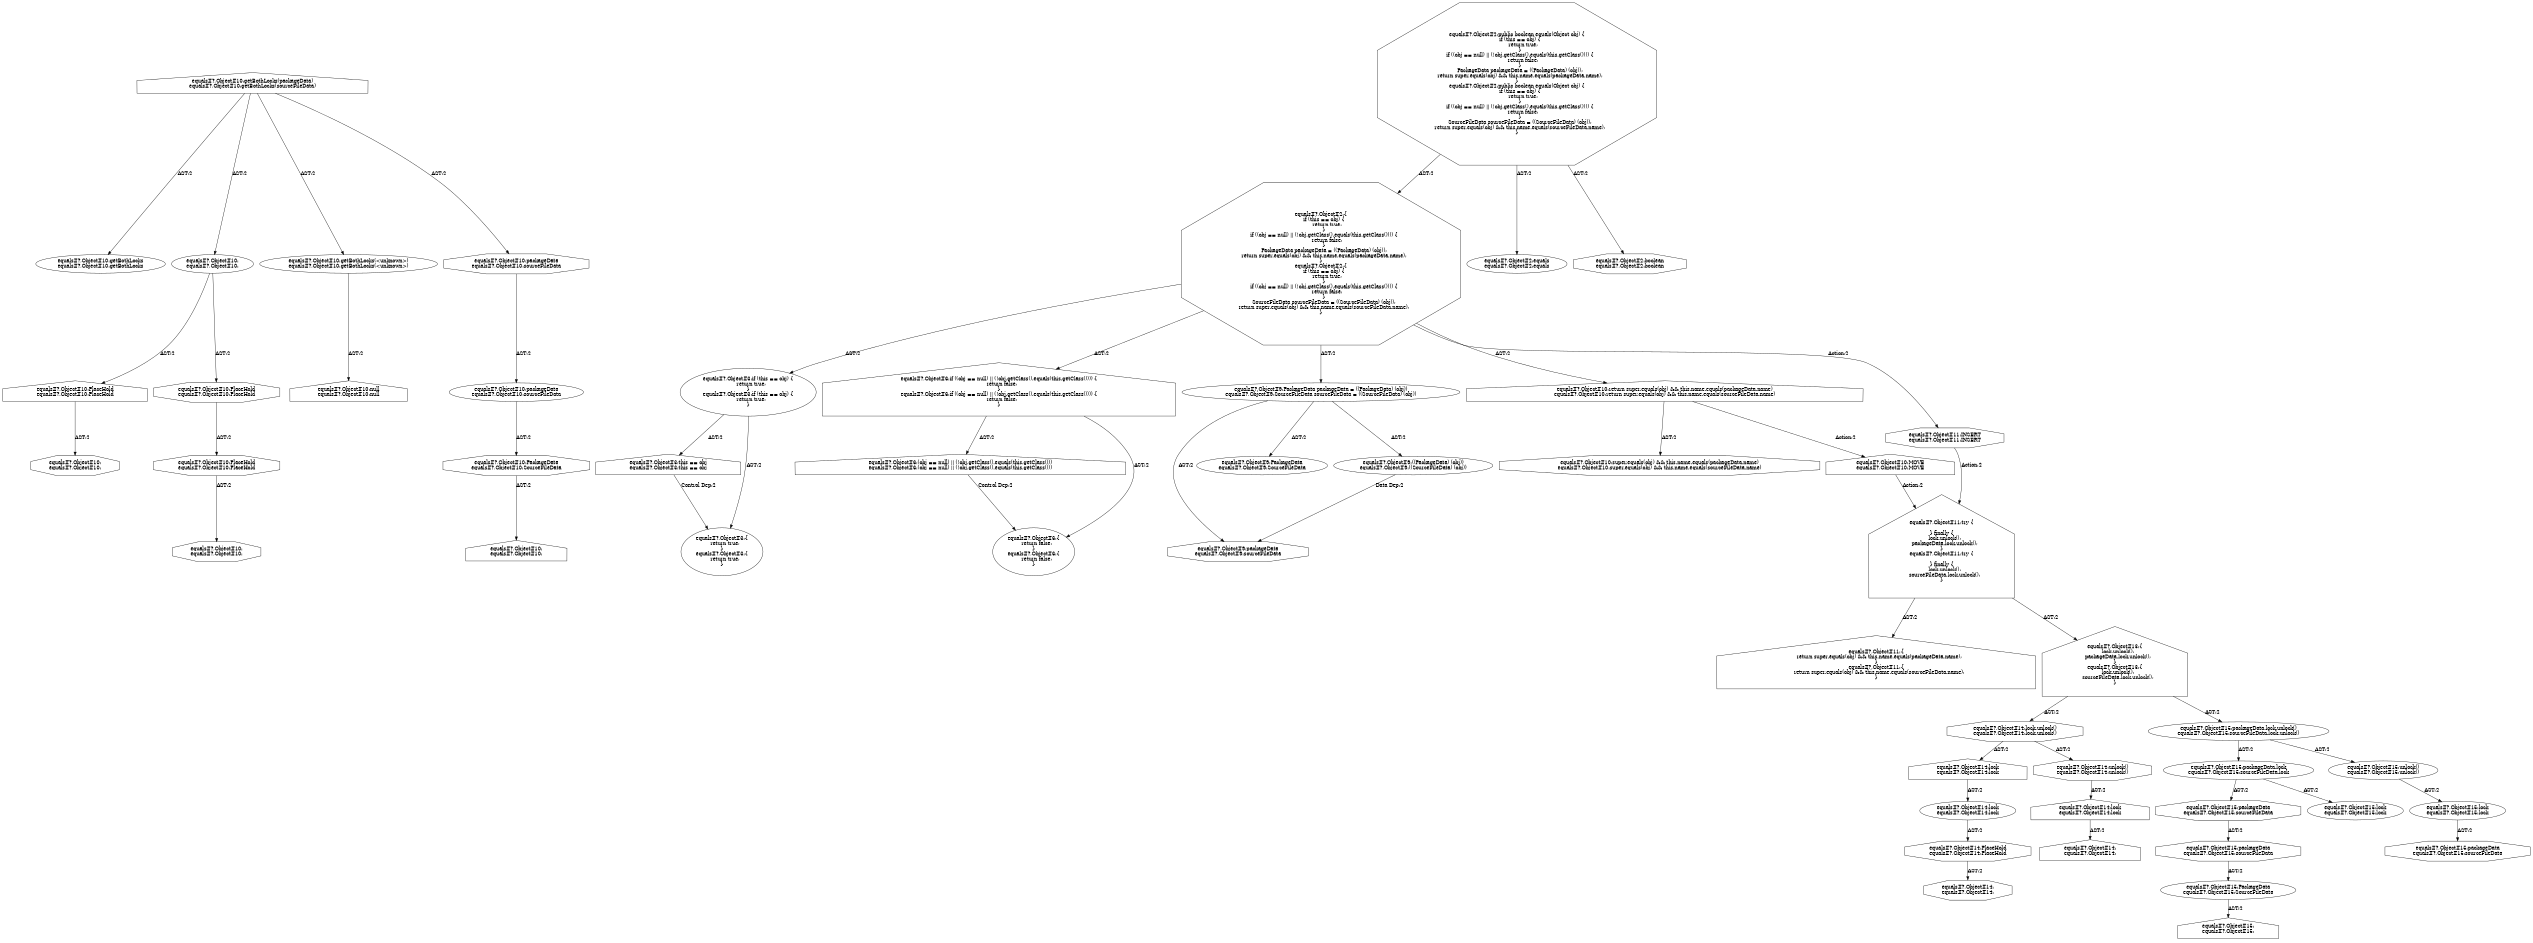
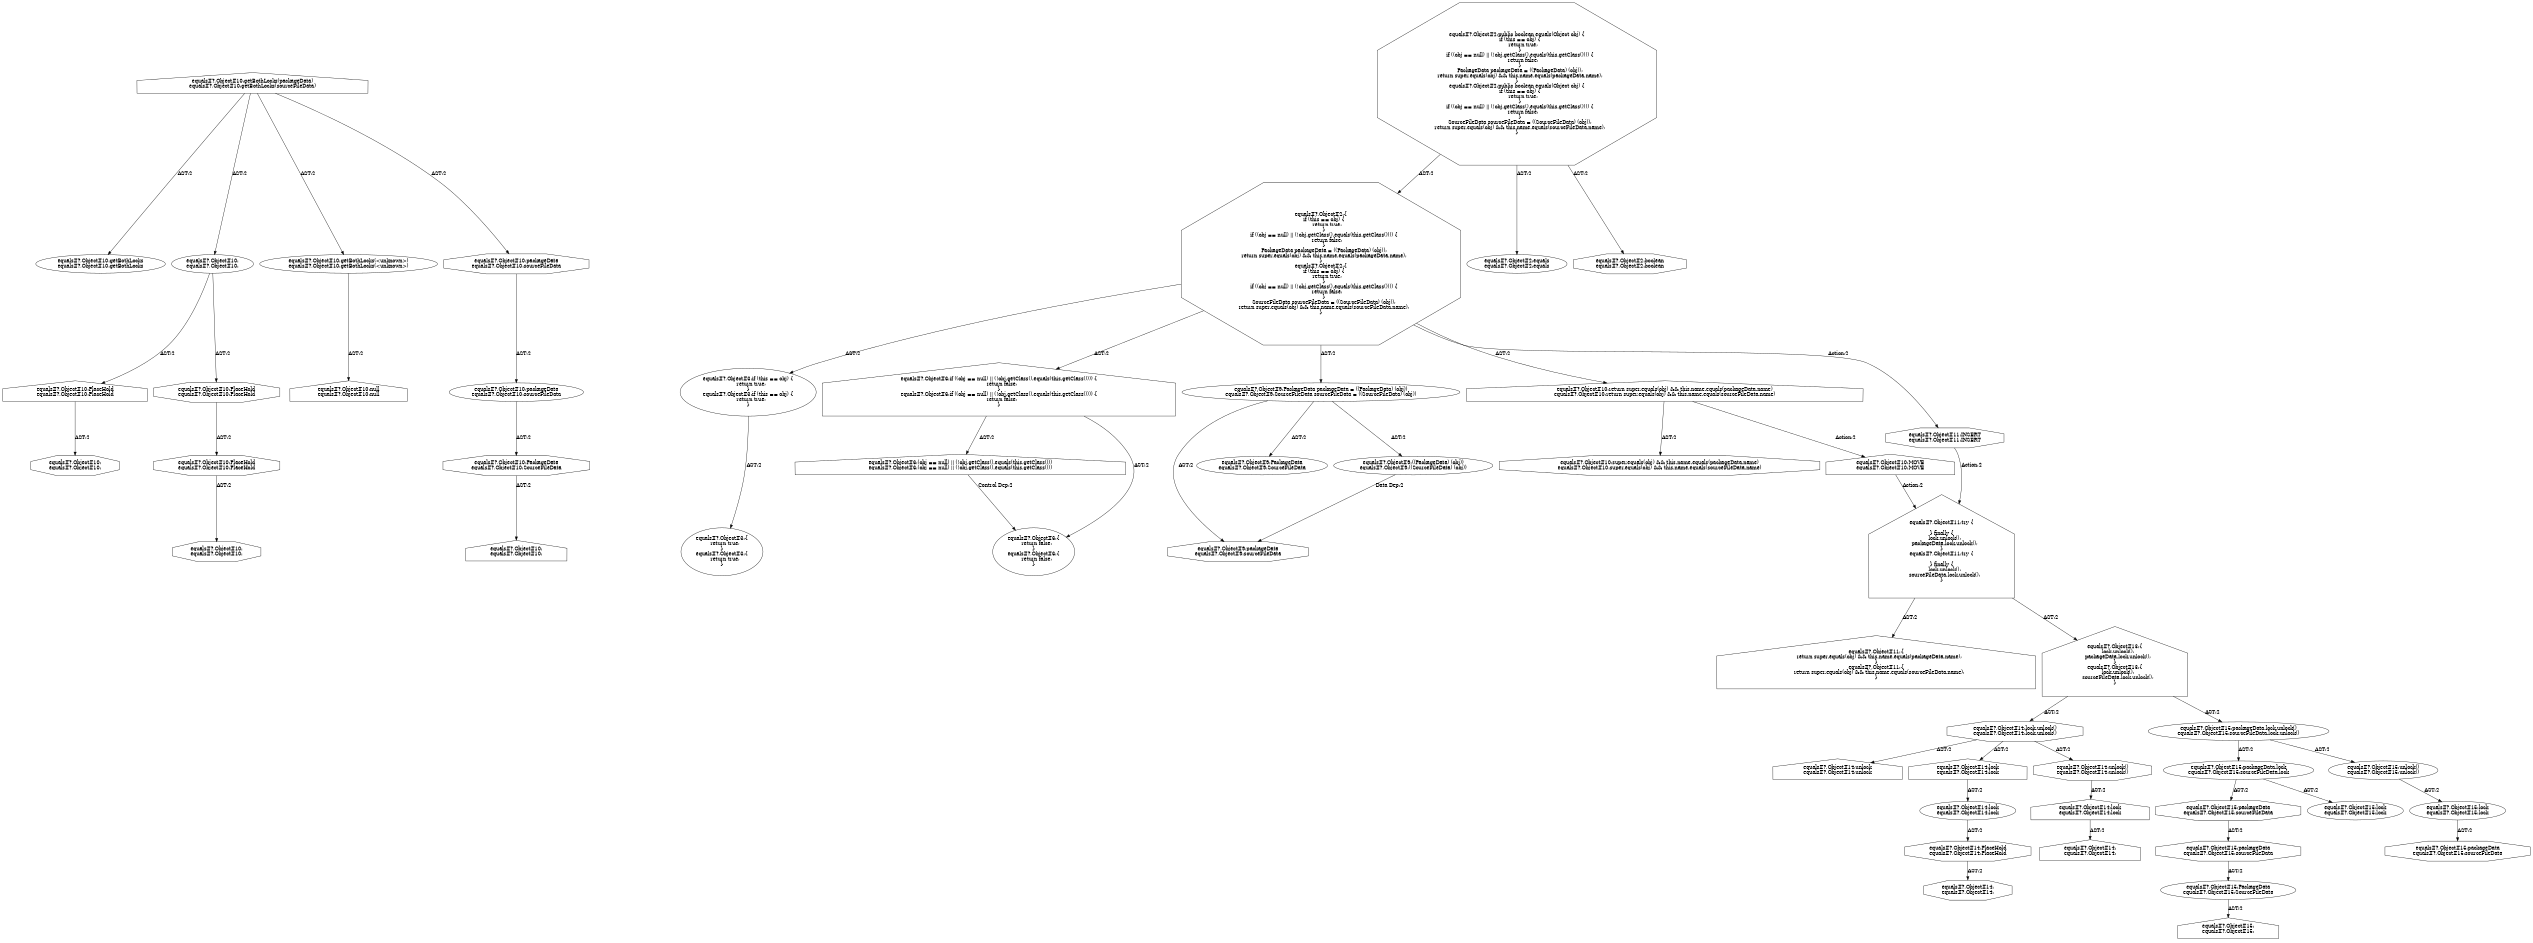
(668, 466) -> none
none -> (1838, 770)
